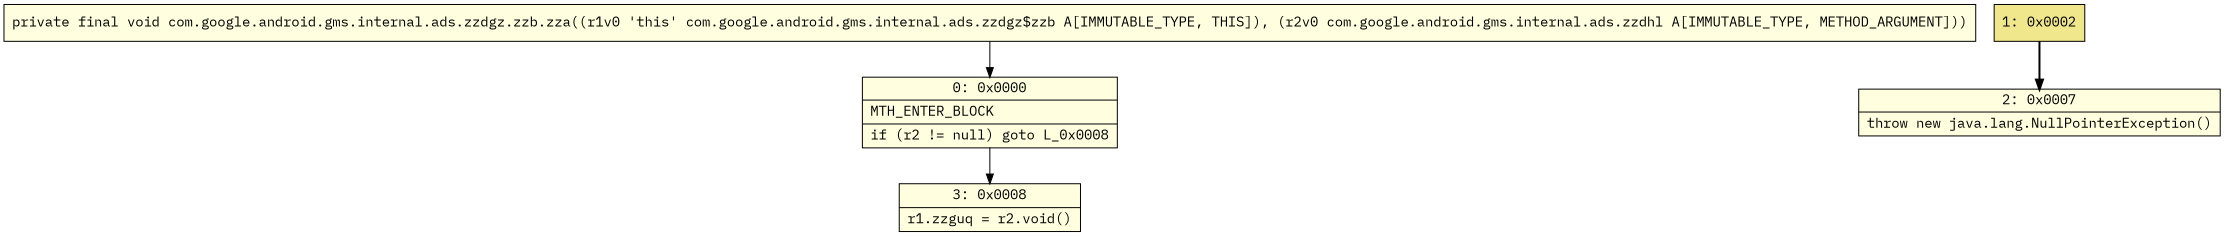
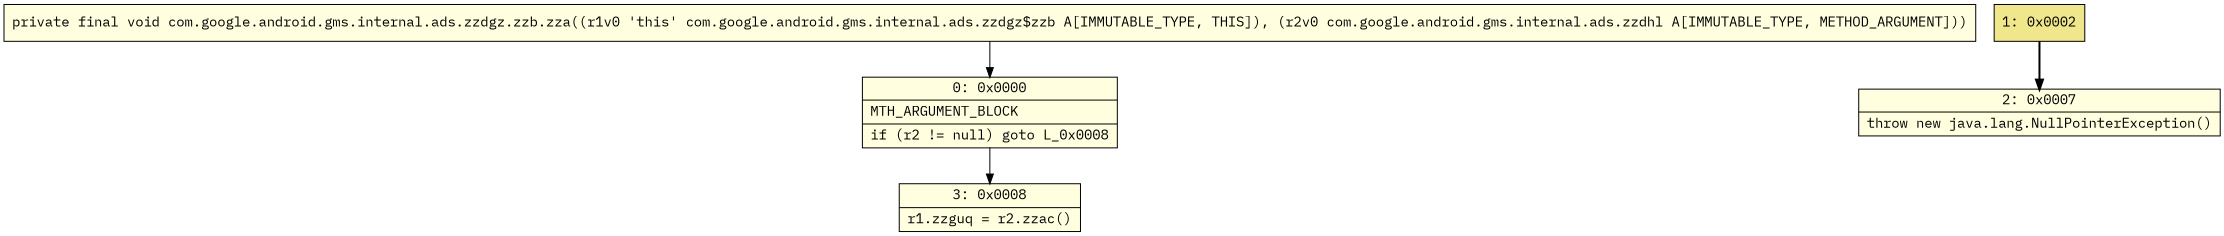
(932, 112) -> (945, 112)
(990, 219) -> (990, 219)
